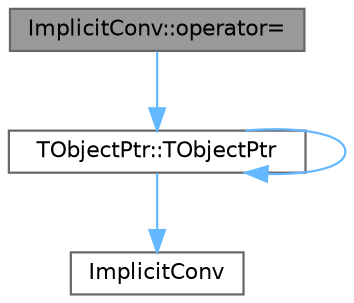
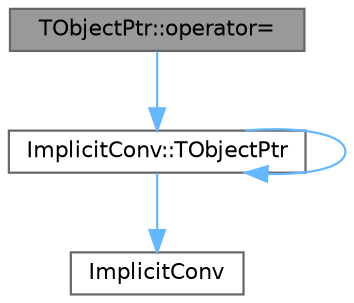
(157, 30) -> (157, 30)
(157, 152) -> (157, 152)
